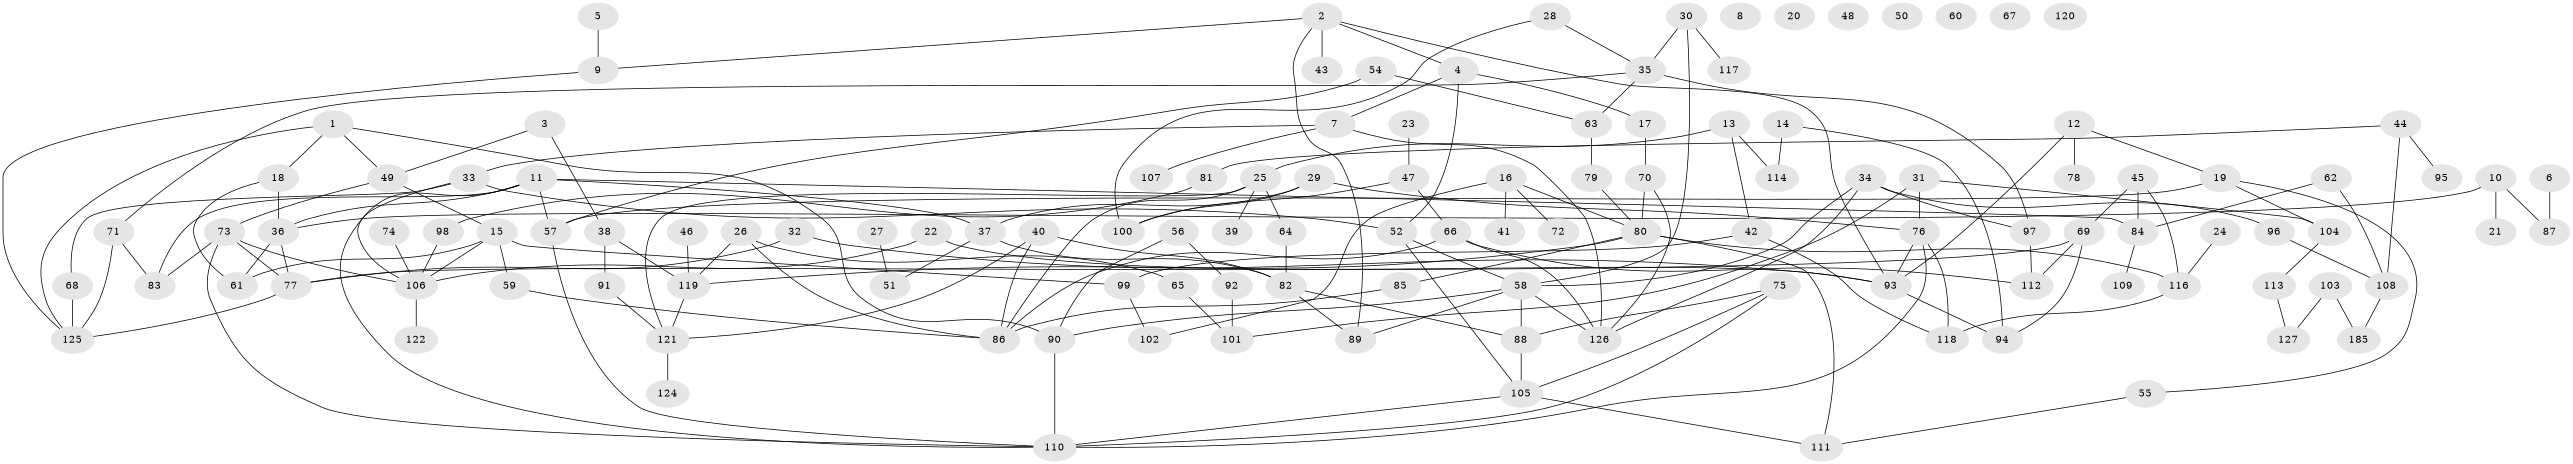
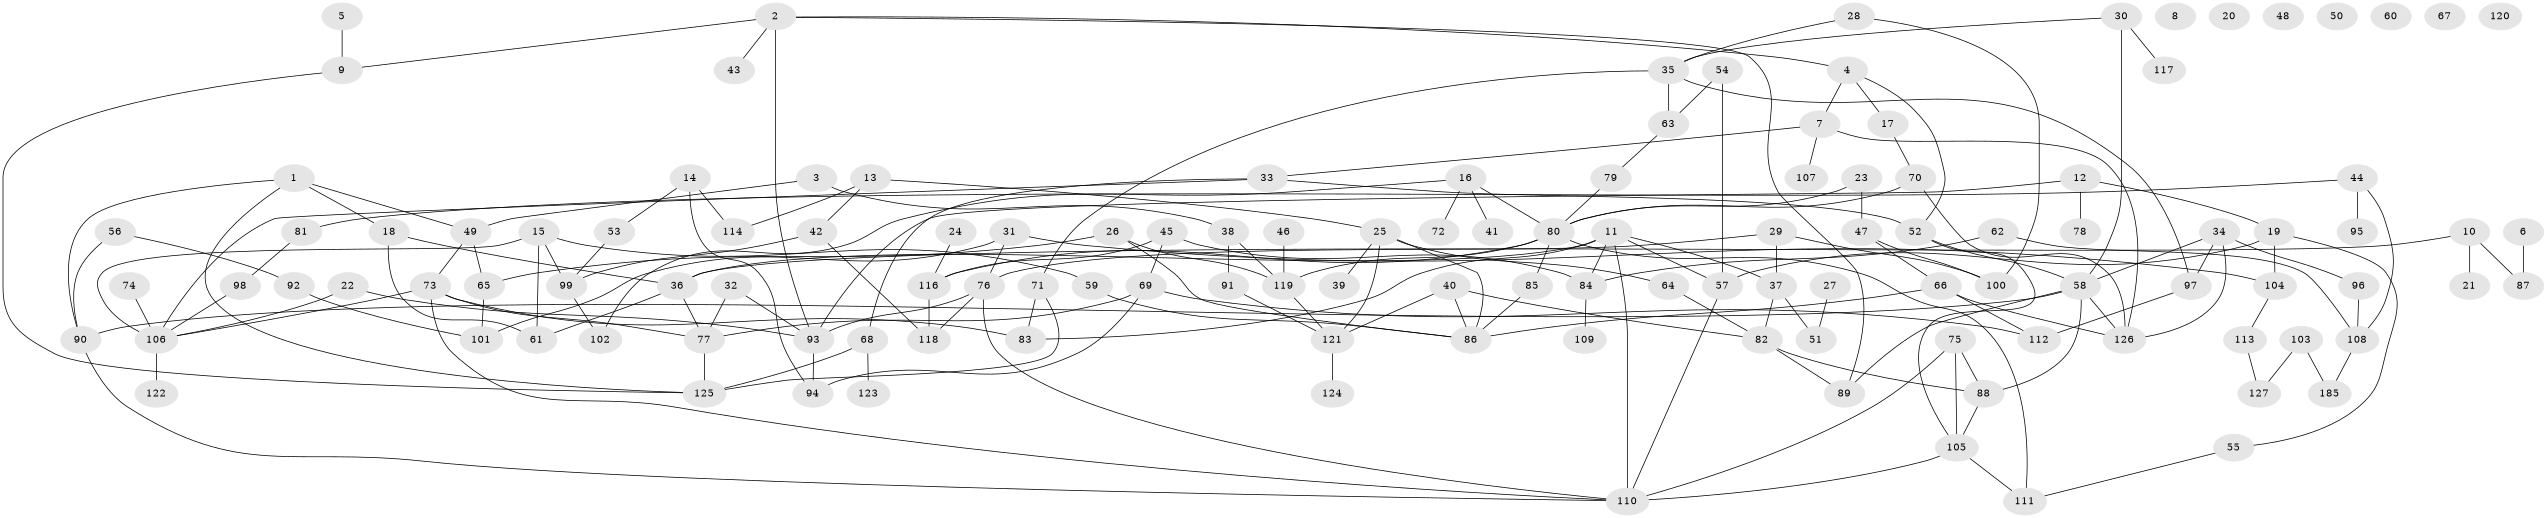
(444, 206) -> (478, 259)
none -> (1708, 206)
none -> (615, 232)
none -> (868, 394)
